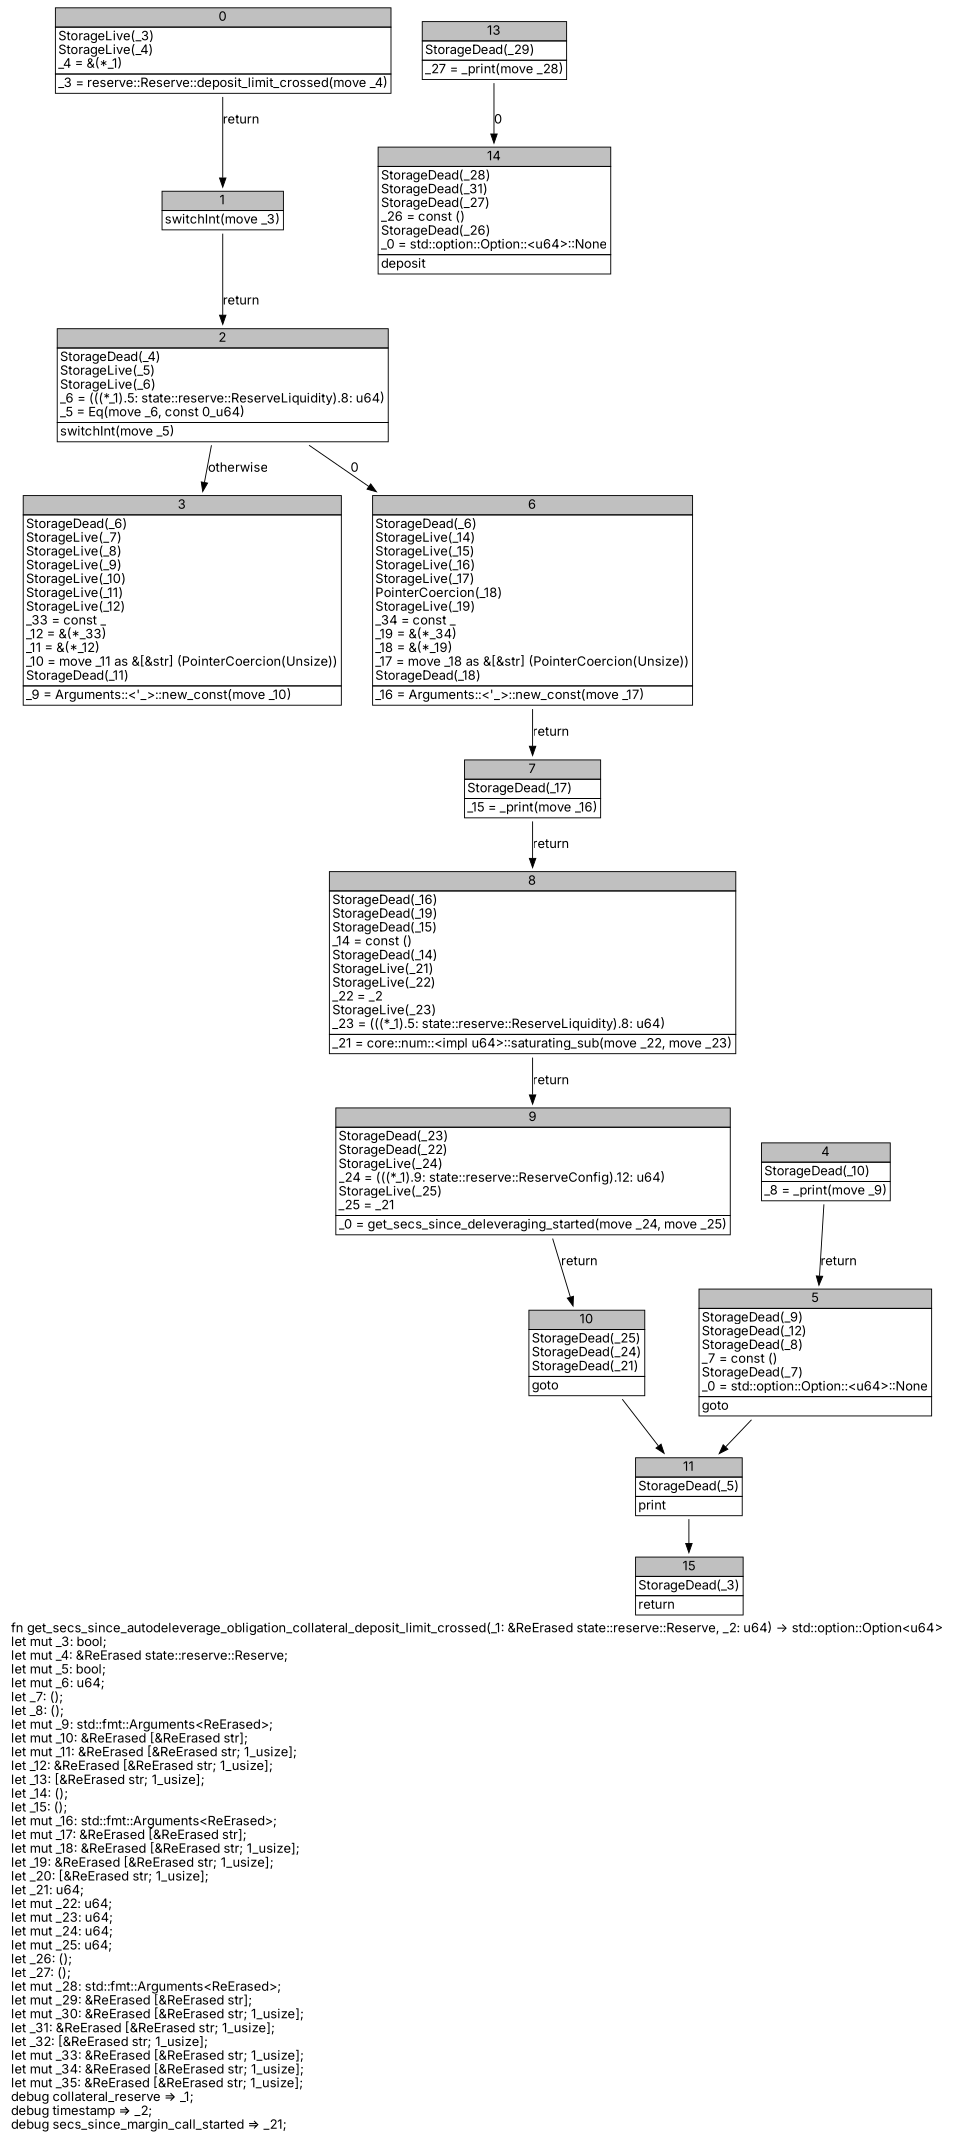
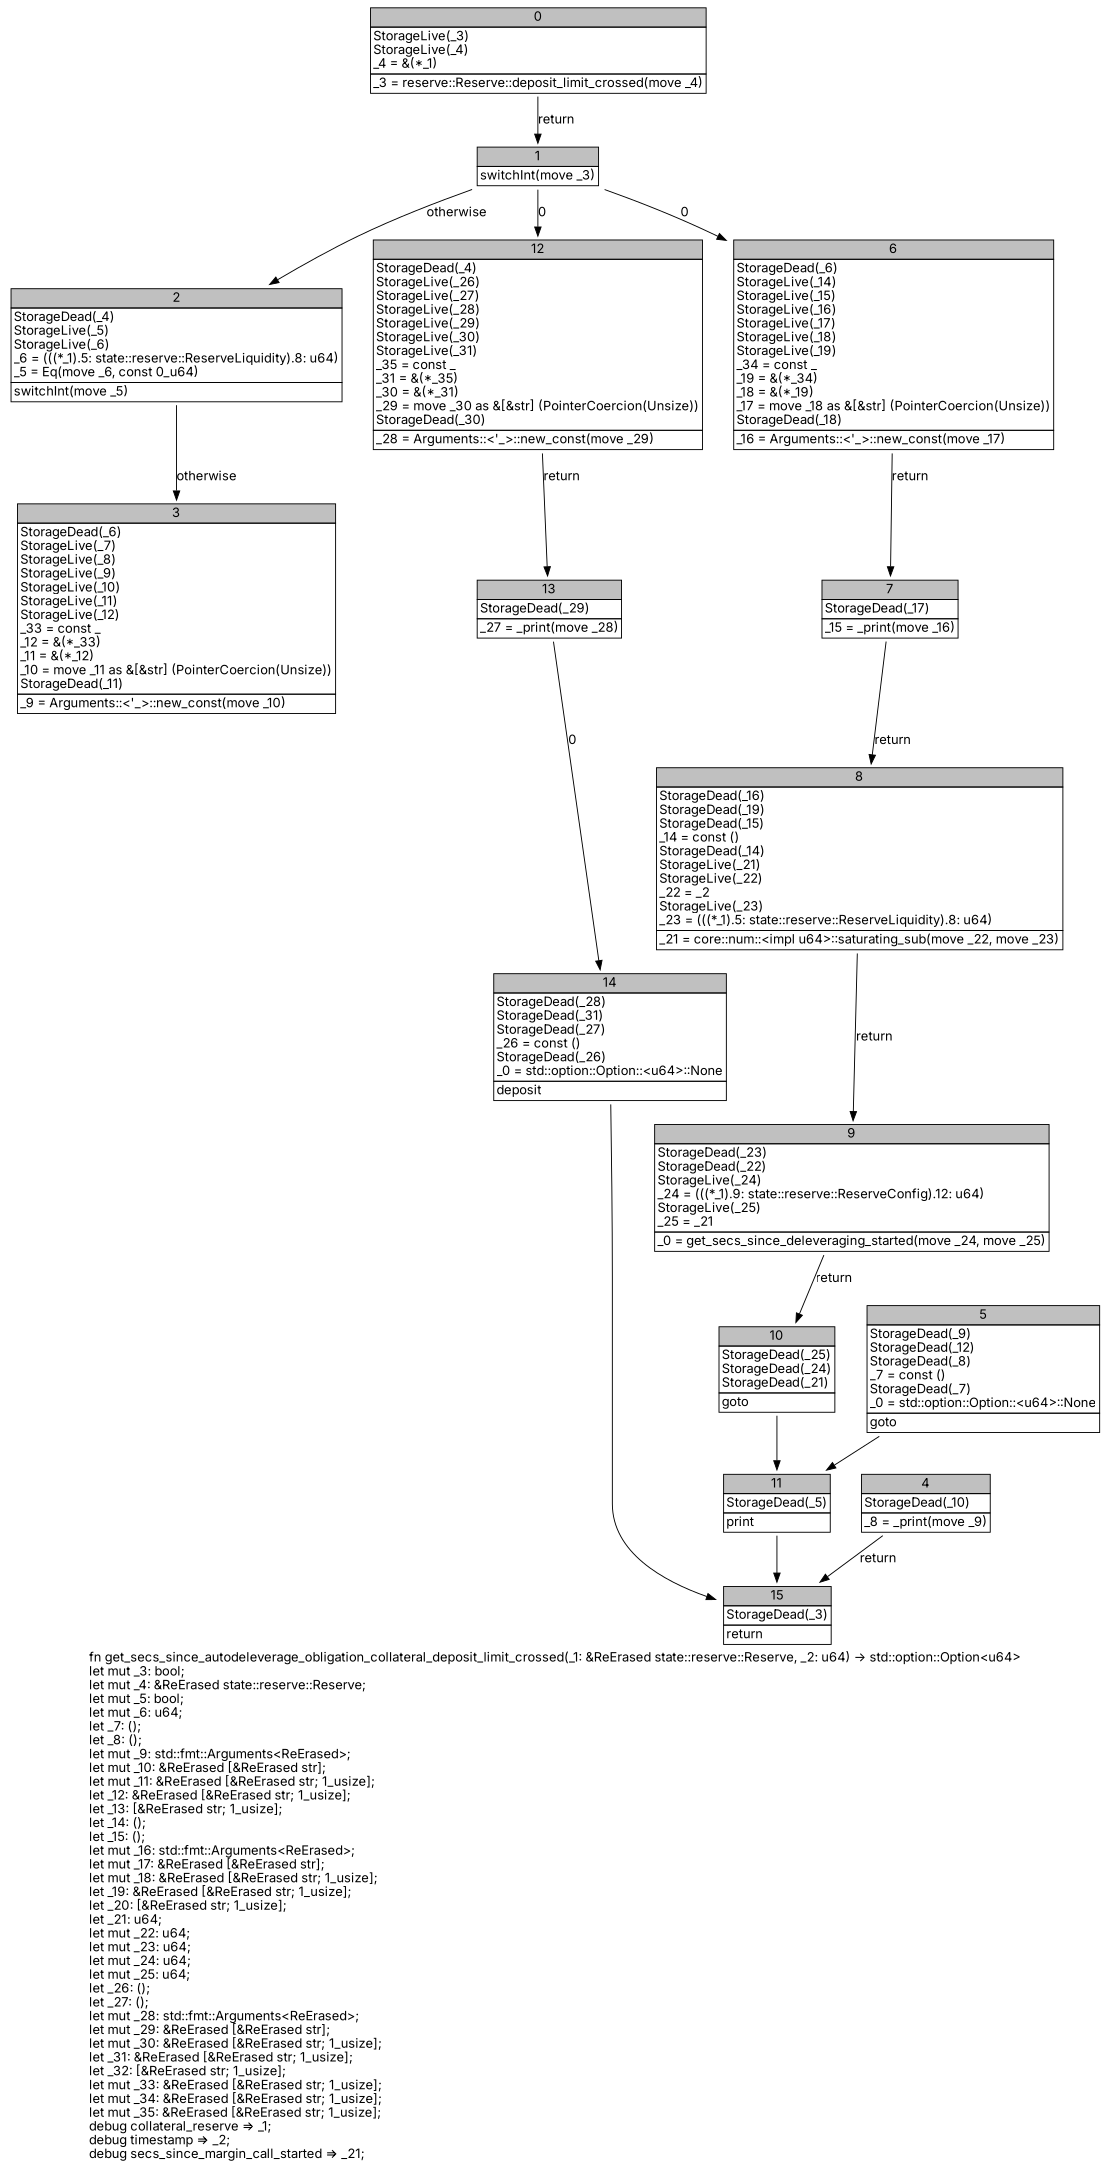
(241, 301) -> (457, 213)
none -> (538, 345)
(339, 466) -> (662, 211)
(439, 593) -> (787, 337)
(822, 1240) -> (855, 1556)
none -> (612, 1375)
